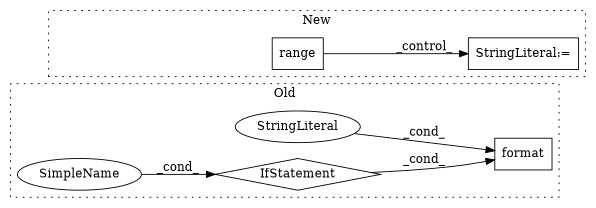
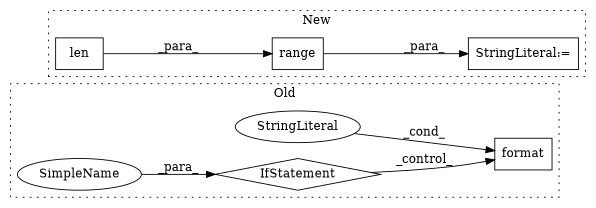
(424, 47) -> (424, 47)
none -> (79, 54)
(424, 160) -> (424, 160)
(178, 168) -> (178, 168)
